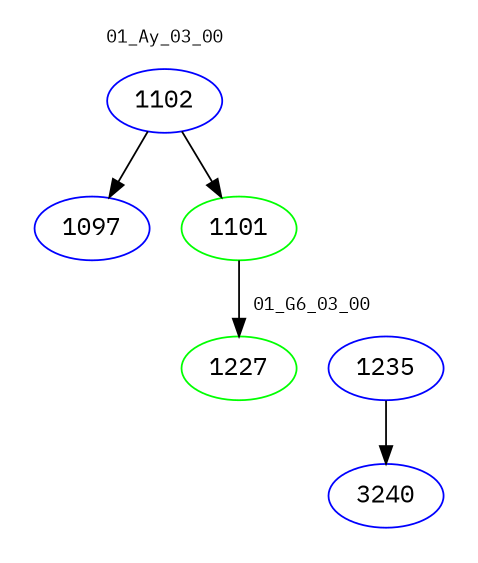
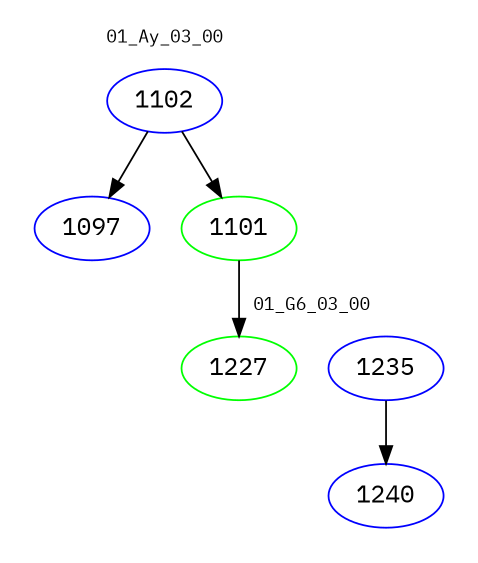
(386, 496) -> (386, 496)
